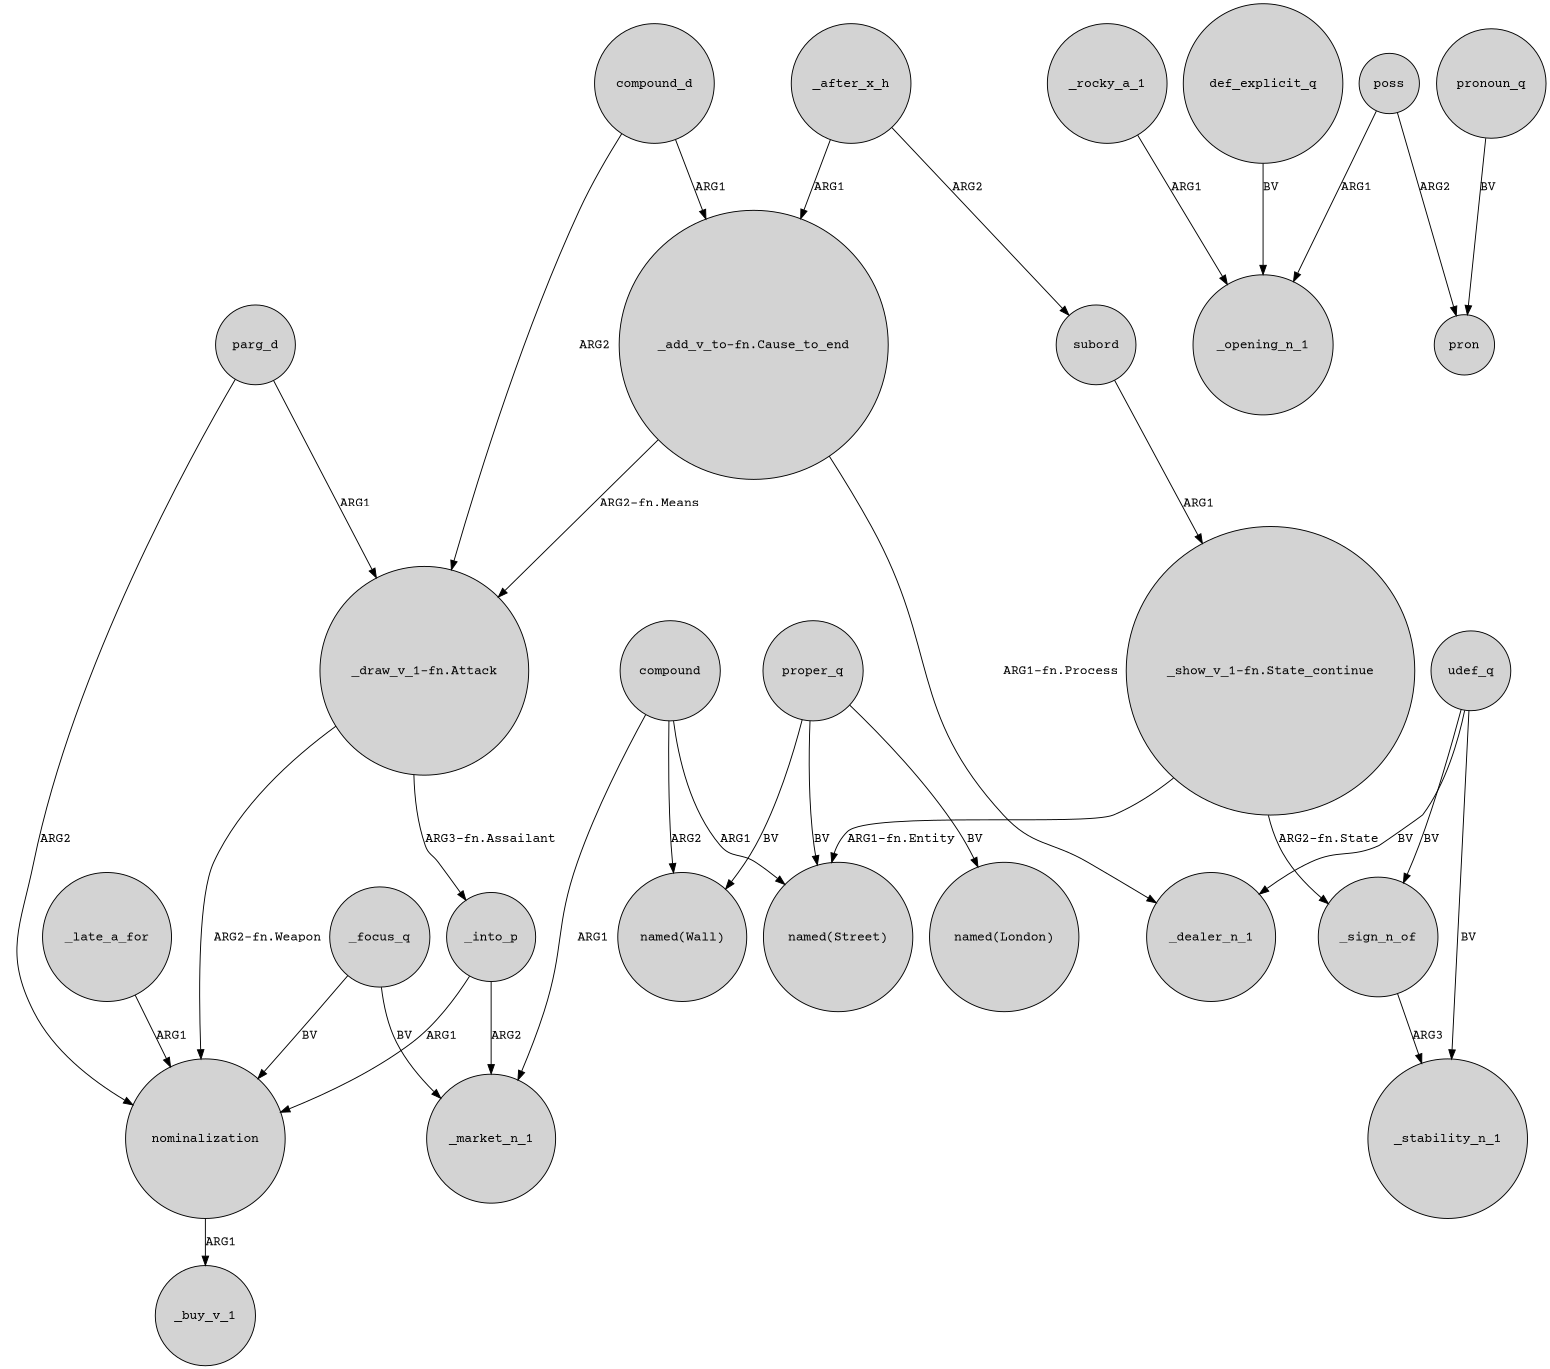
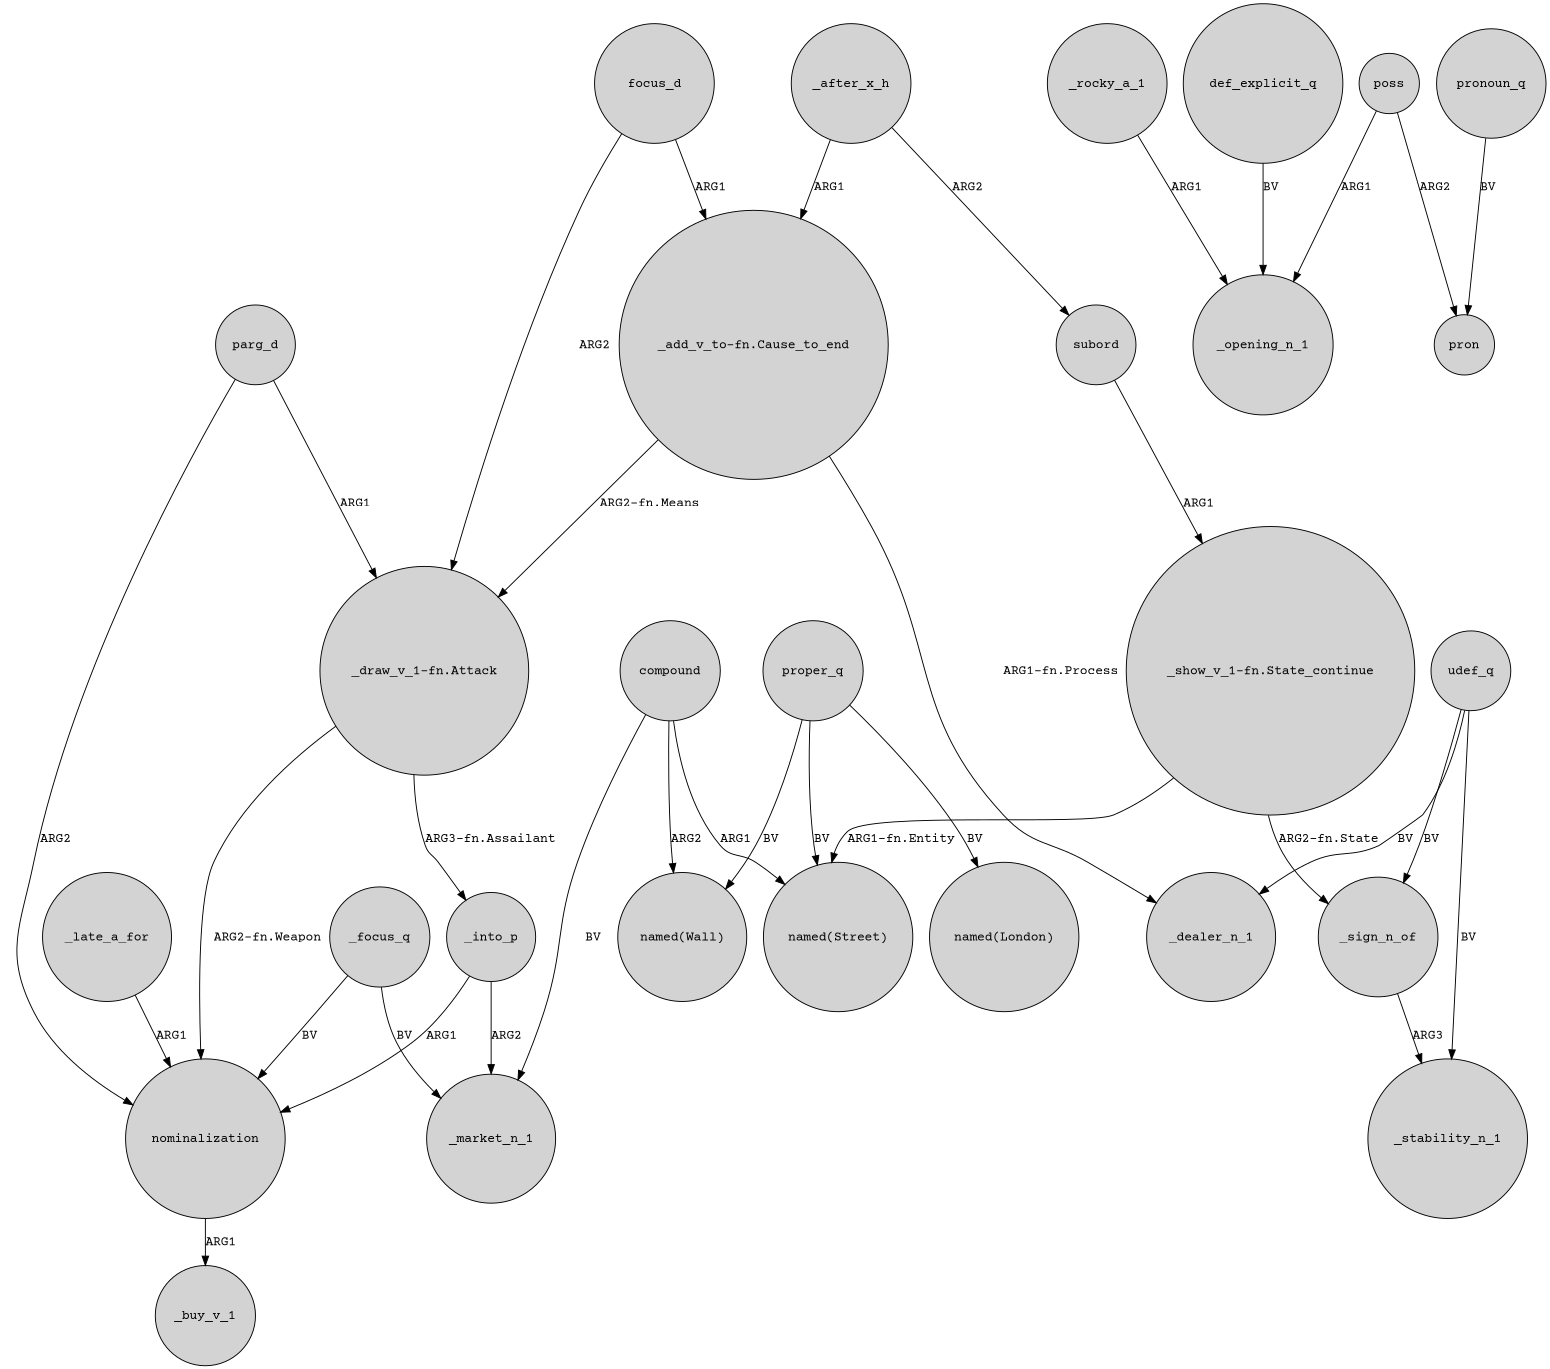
(654, 84) -> (654, 84)
(593, 937) -> (593, 937)
